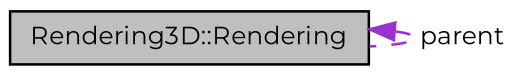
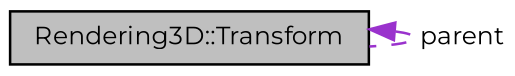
(189, 38) -> (189, 38)
